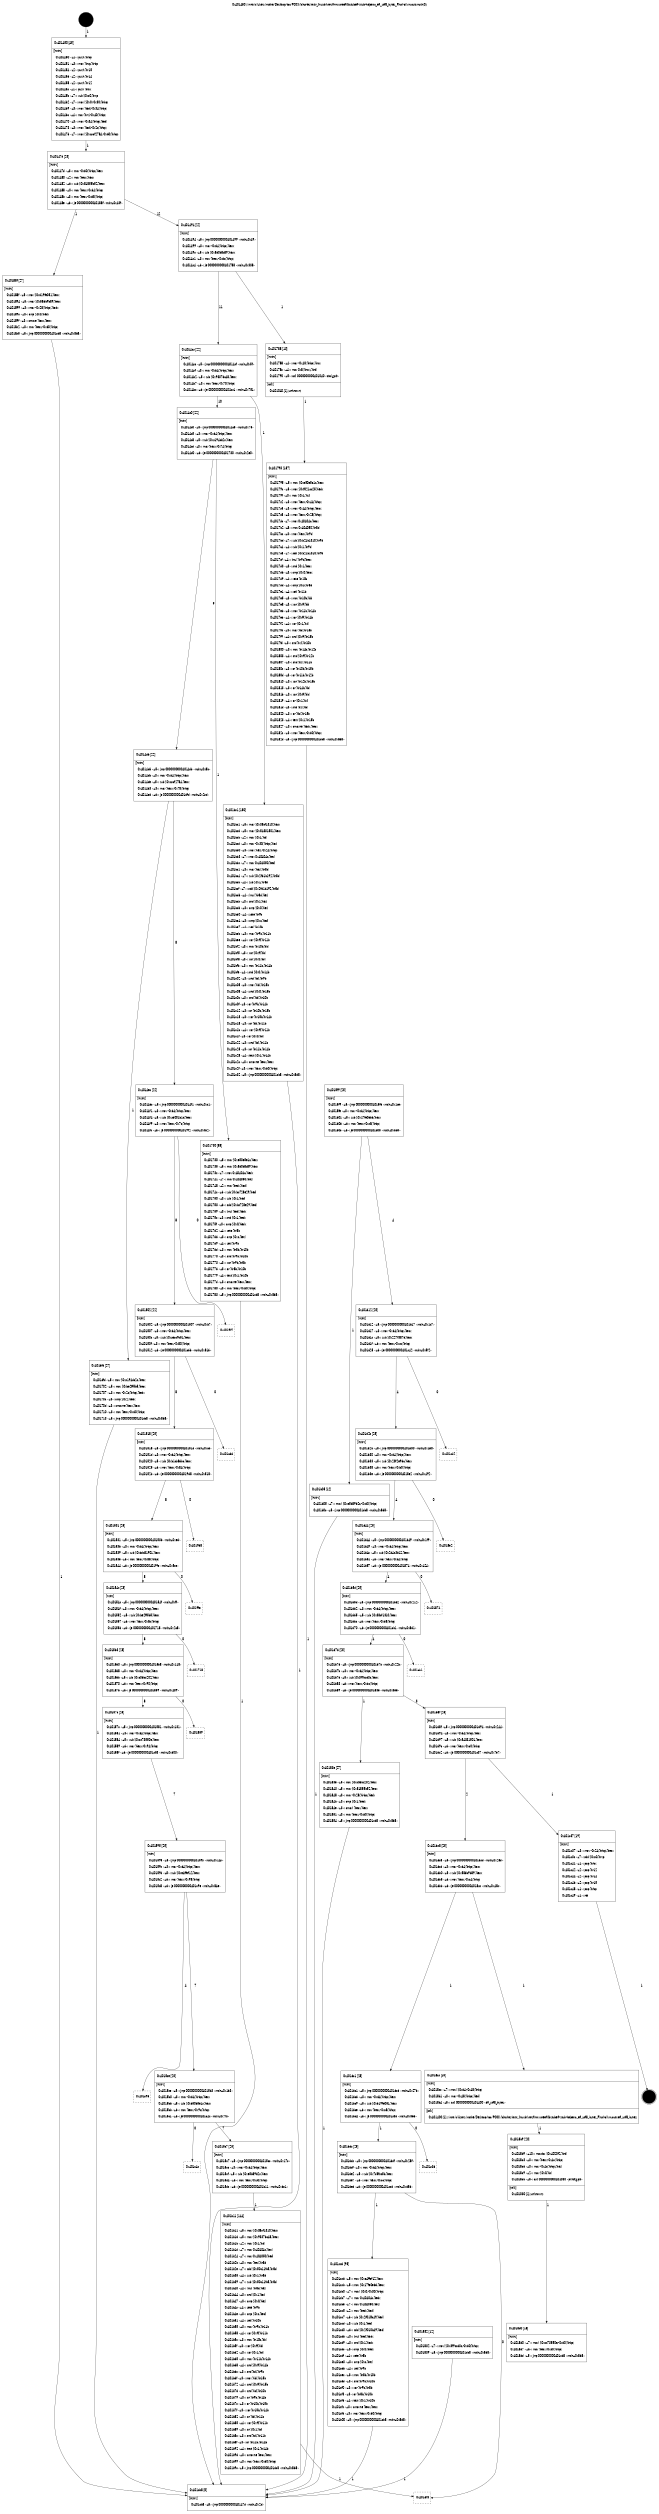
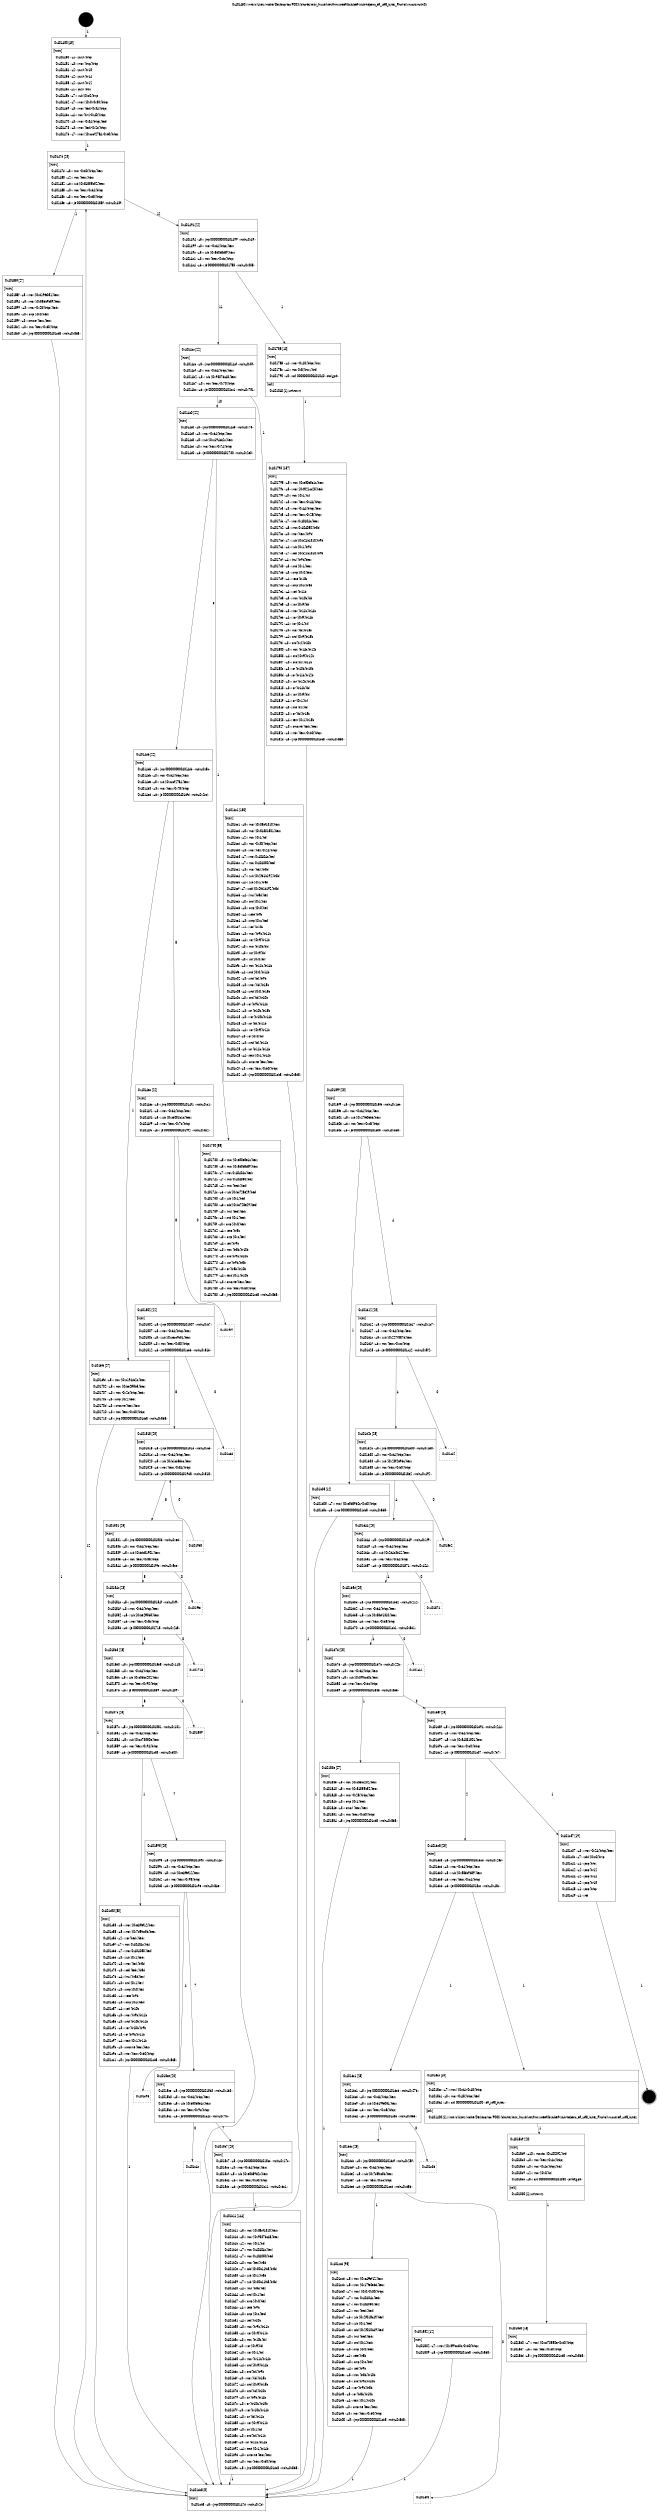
none -> (86, 1395)
(187, 1509) -> (176, 1514)
none -> (139, 1986)
(348, 2484) -> (231, 2478)
